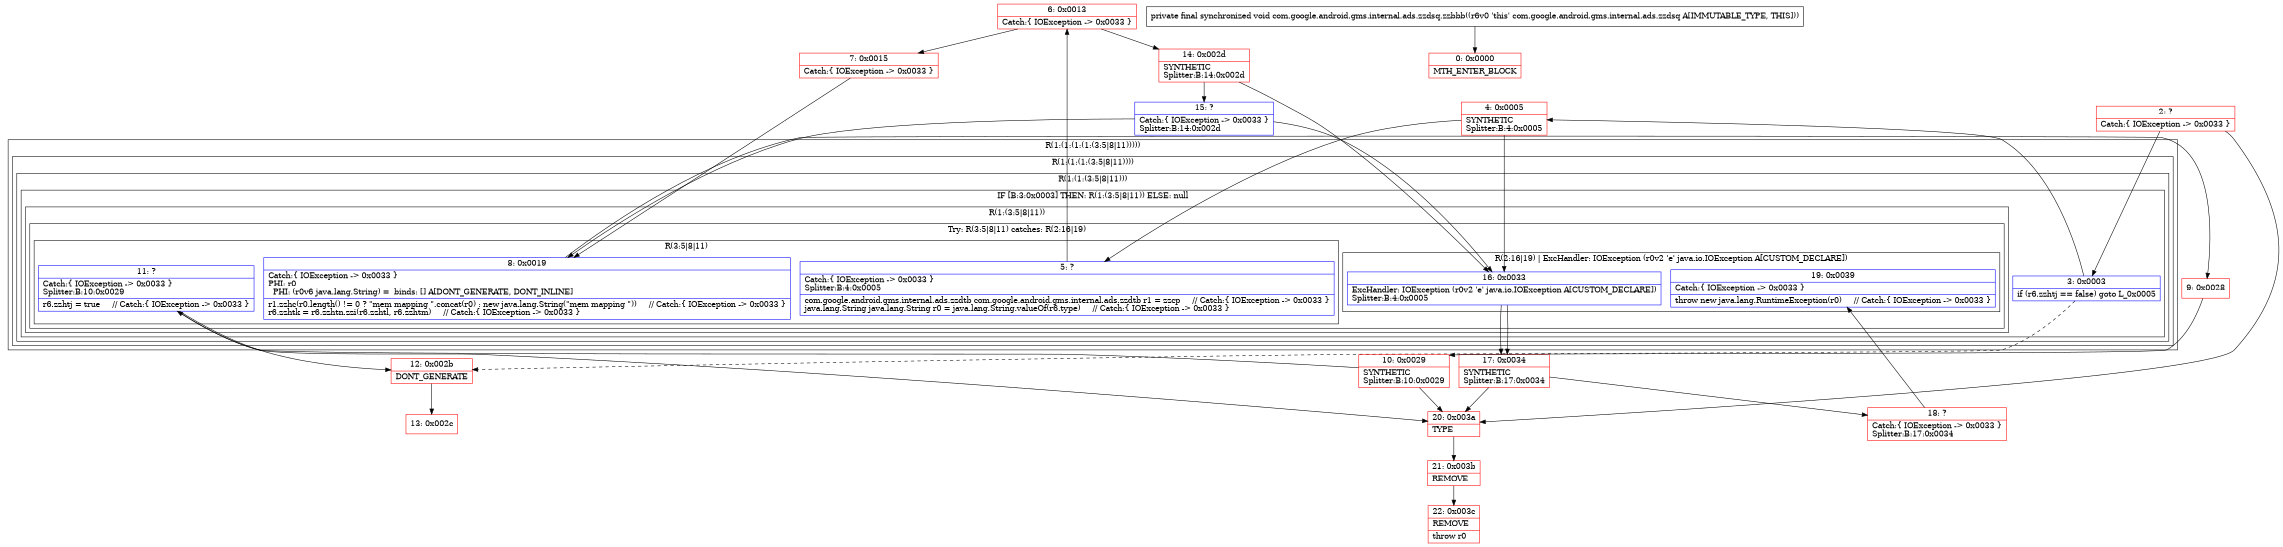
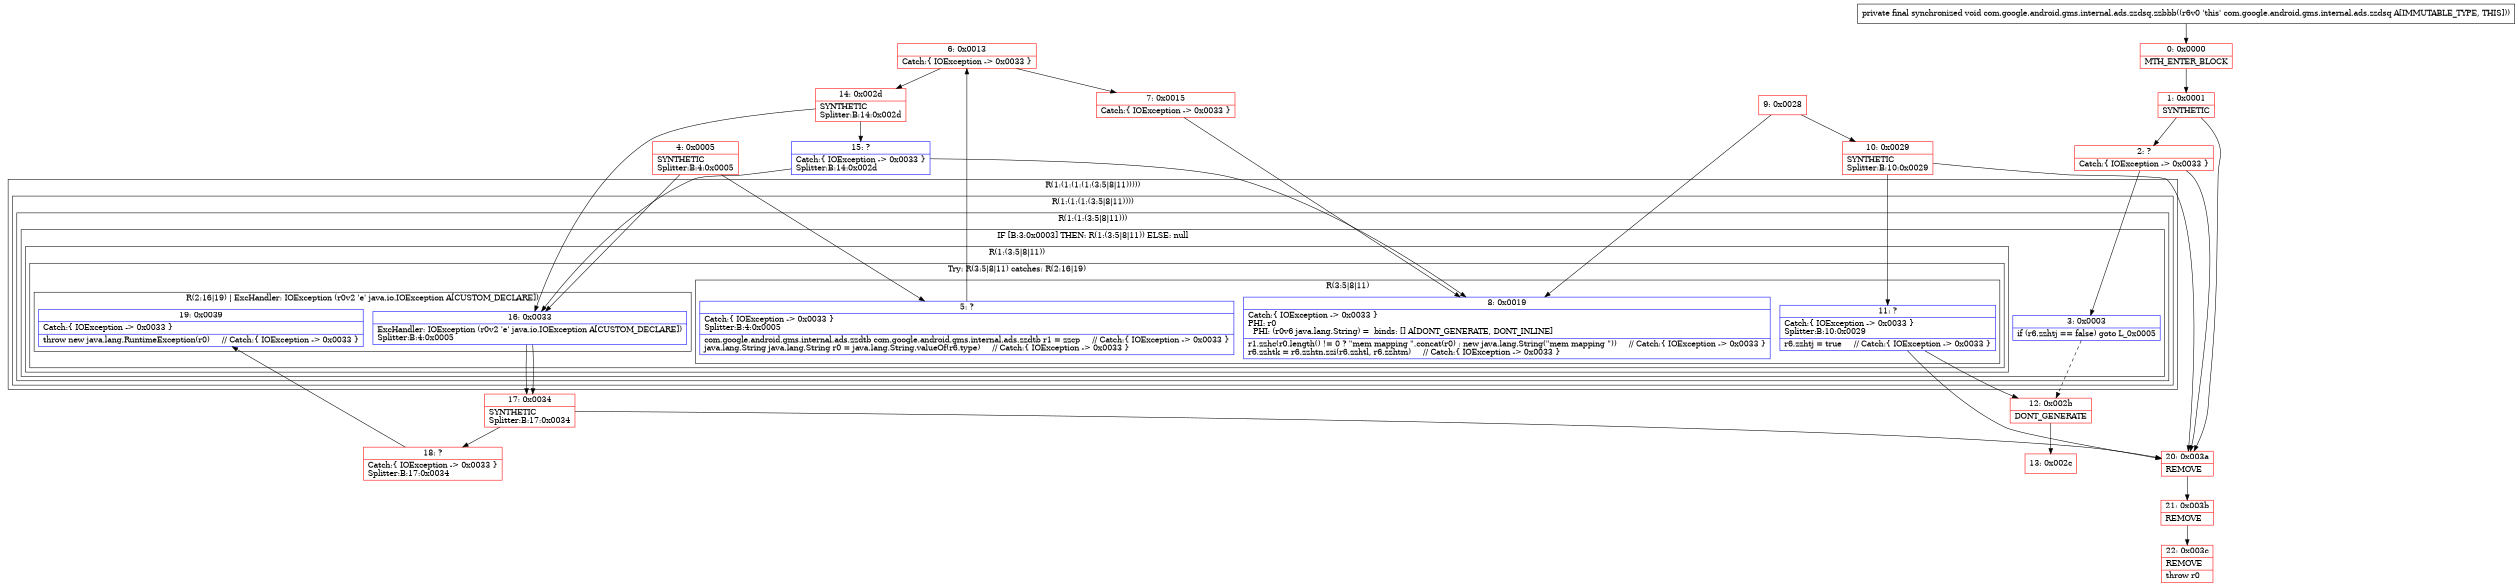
none -> (2186, 105)
(1859, 128) -> none
(1426, 136) -> (1660, 204)
(1443, 430) -> (2184, 470)
